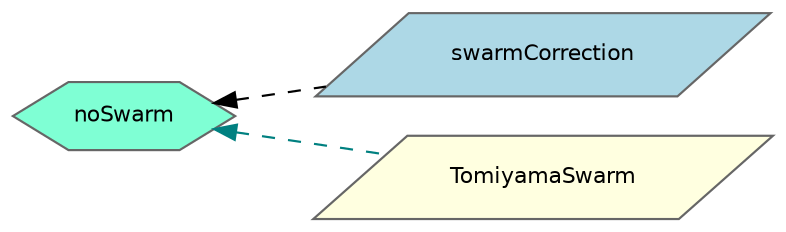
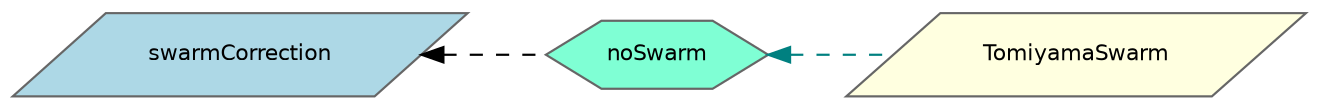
(281, 93) -> (495, 55)
